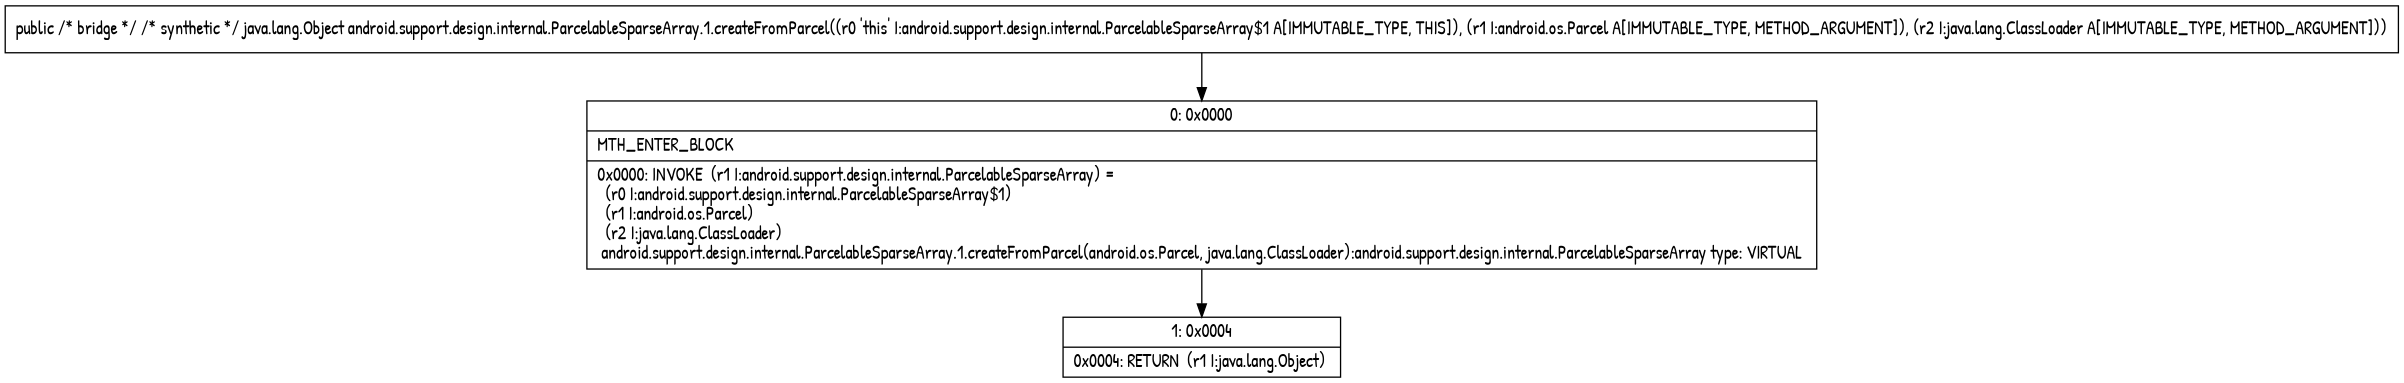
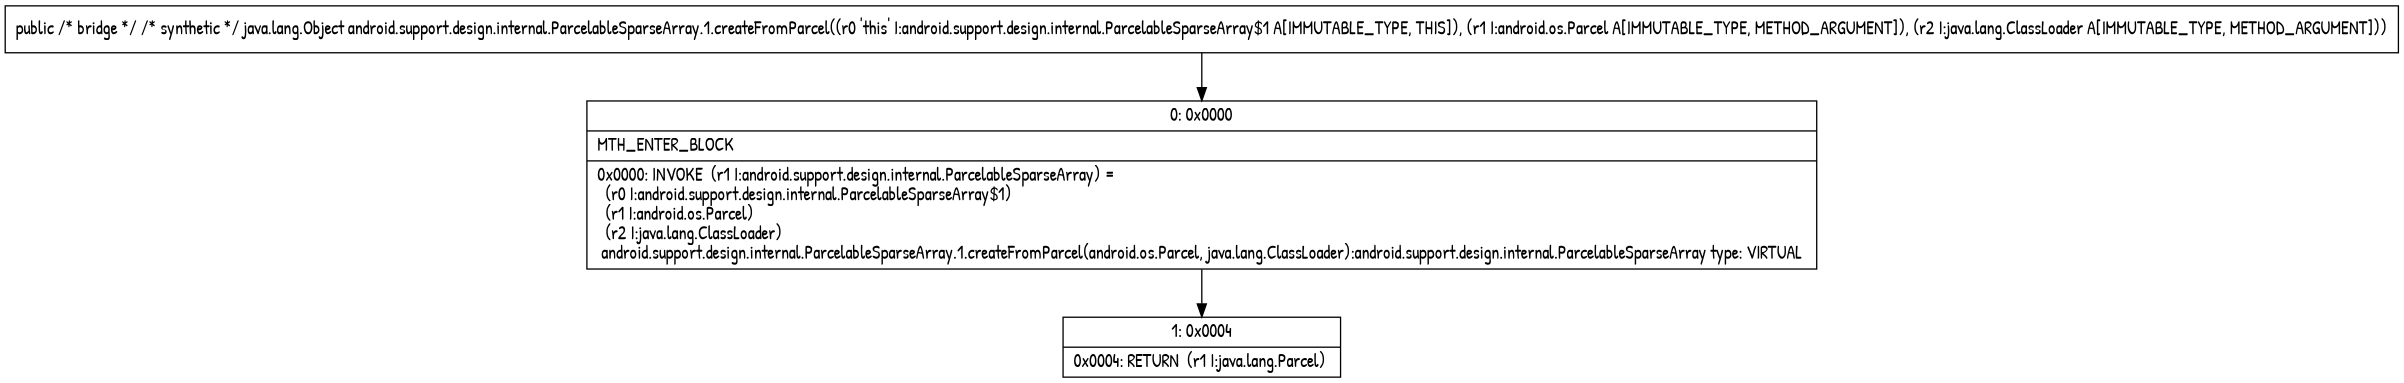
(1202, 362) -> (1202, 362)
